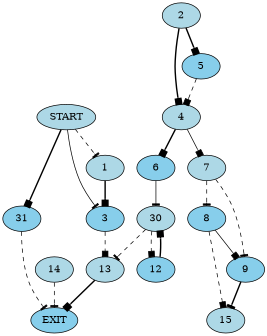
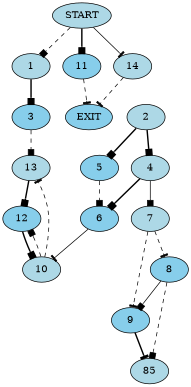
(193, 88) -> (99, 190)
(85, 141) -> (59, 39)
(76, 169) -> (106, 40)
(22, 219) -> (82, 66)
(156, 219) -> (42, 270)
(83, 292) -> (27, 190)
(226, 320) -> (150, 371)
